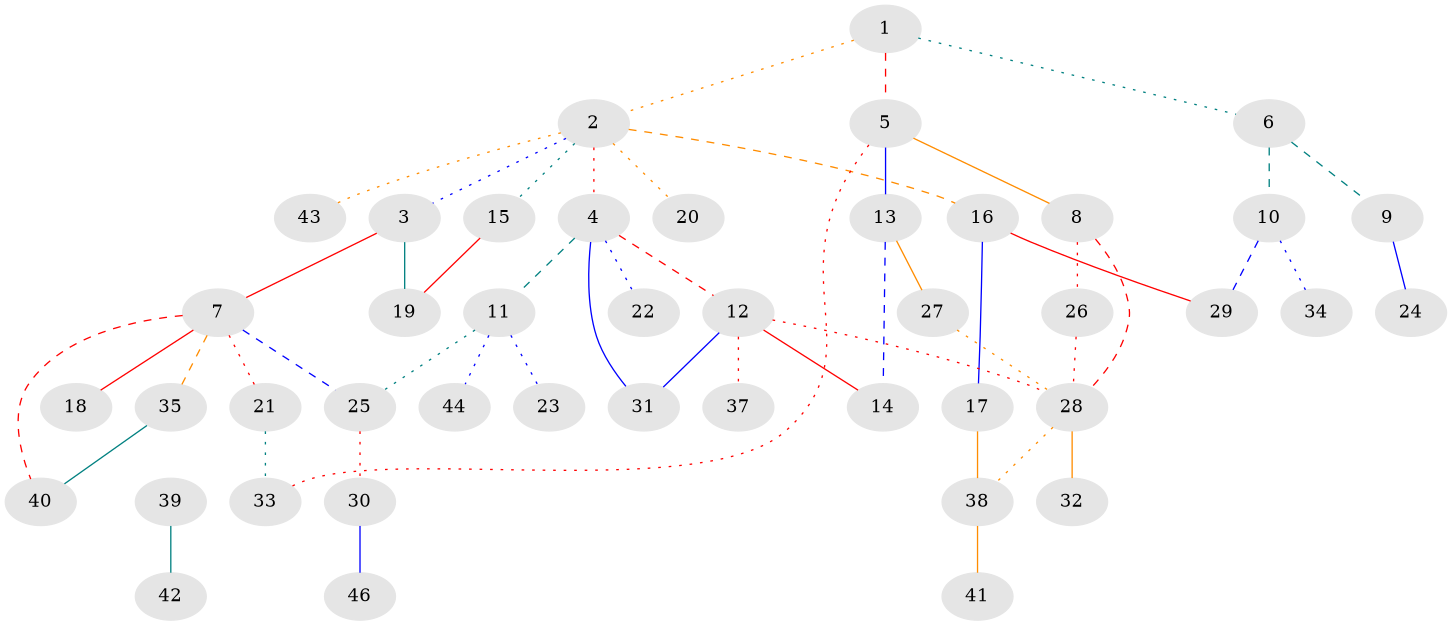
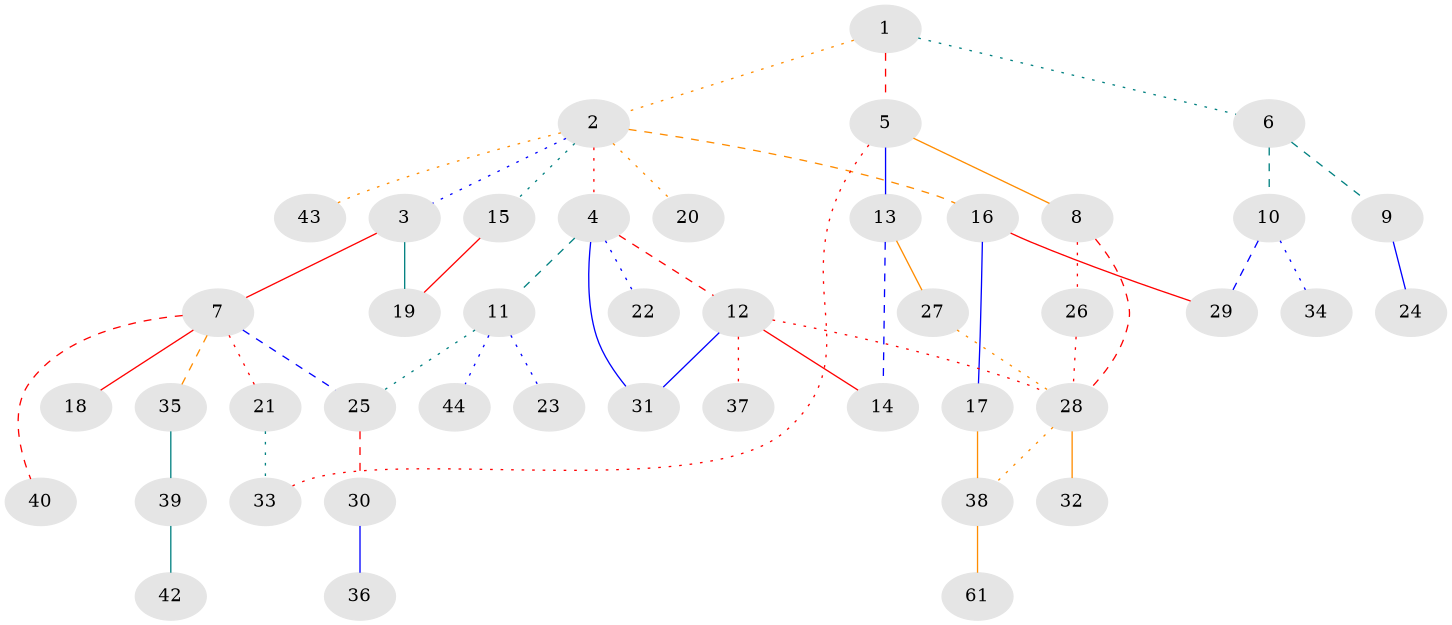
(106, 455) -> (171, 455)
(360, 455) -> (360, 455)
(360, 597) -> (360, 597)
(978, 597) -> (978, 597)
